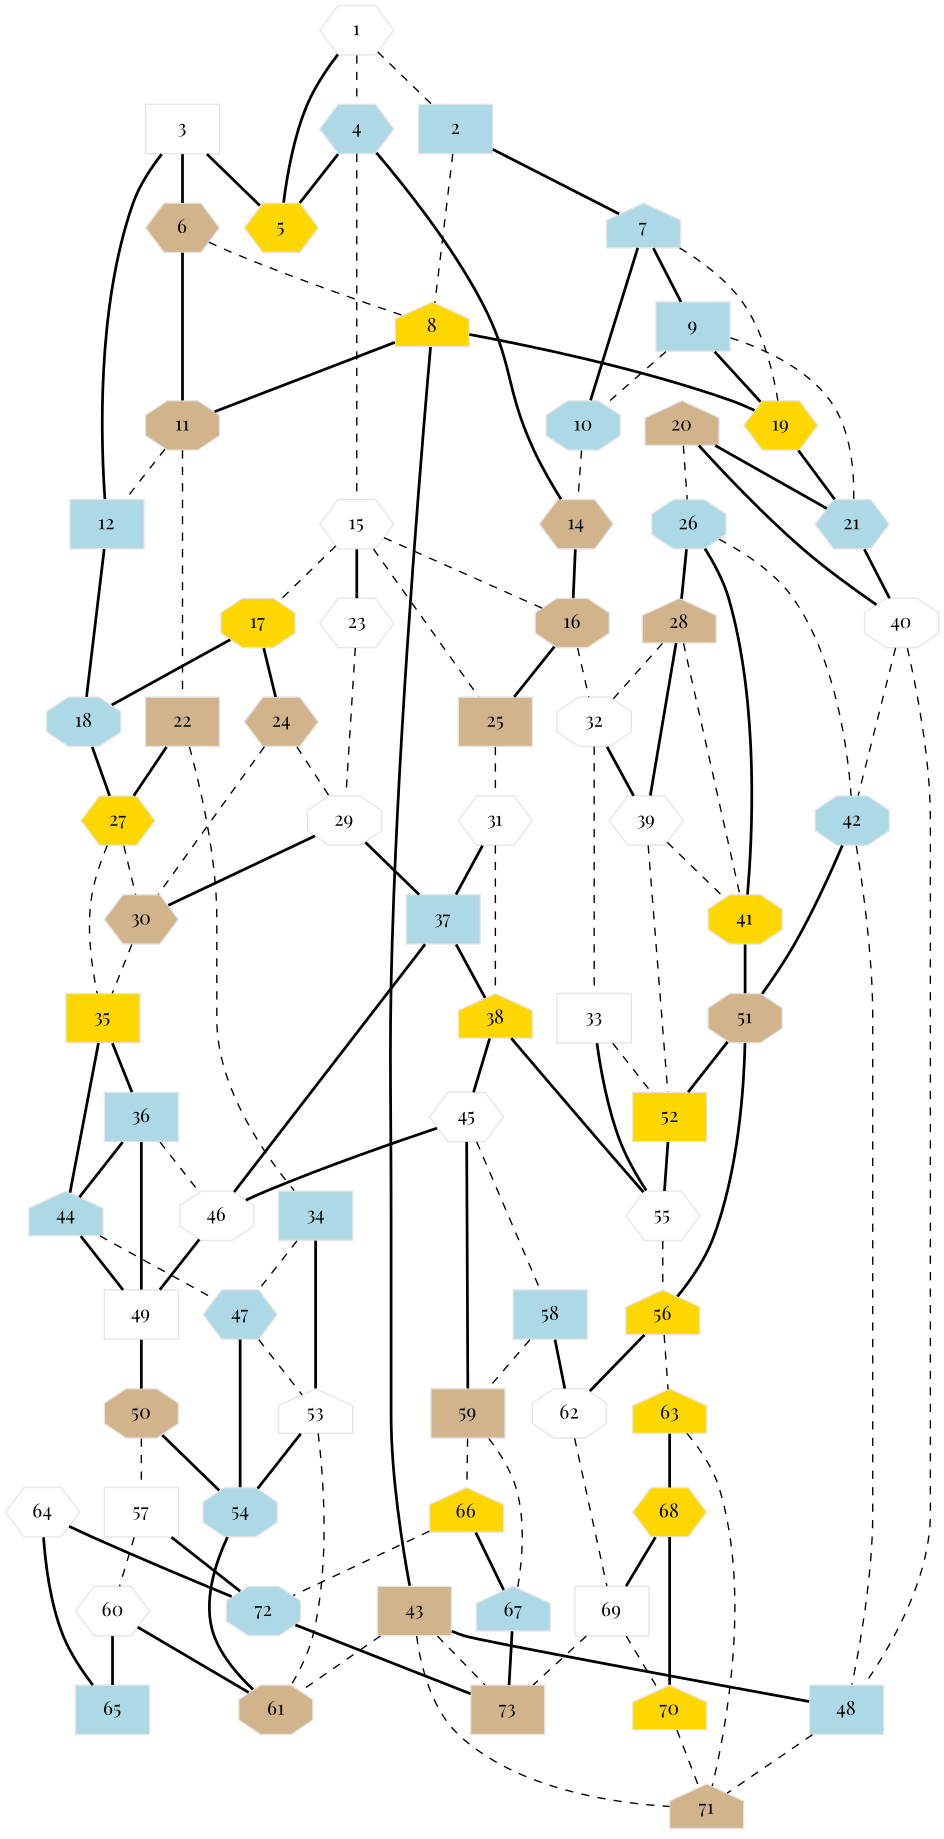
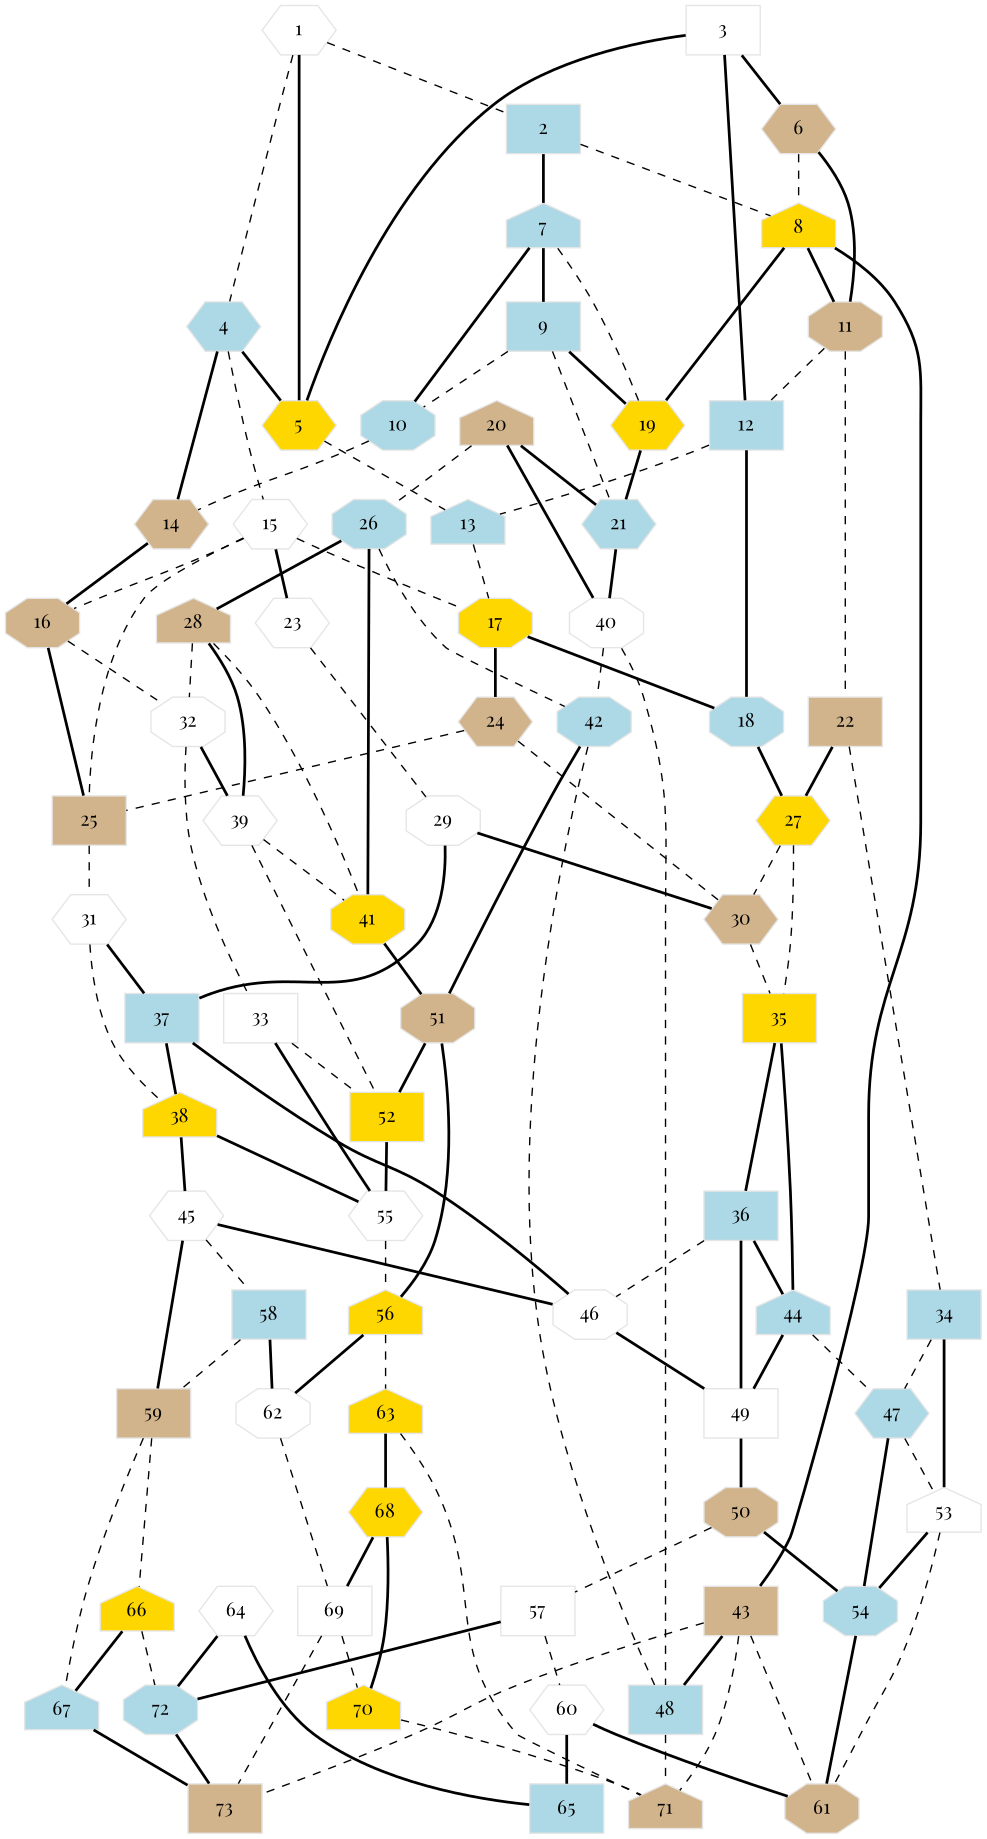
none -> (468, 524)
(313, 771) -> (287, 772)
